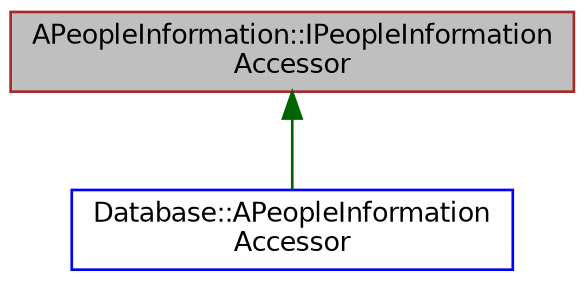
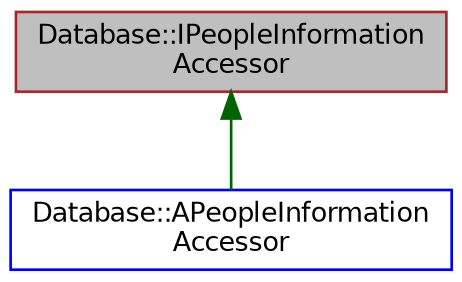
(292, 52) -> (231, 52)
